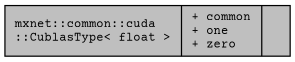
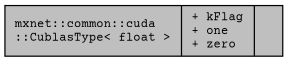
(222, 17) -> (218, 17)
